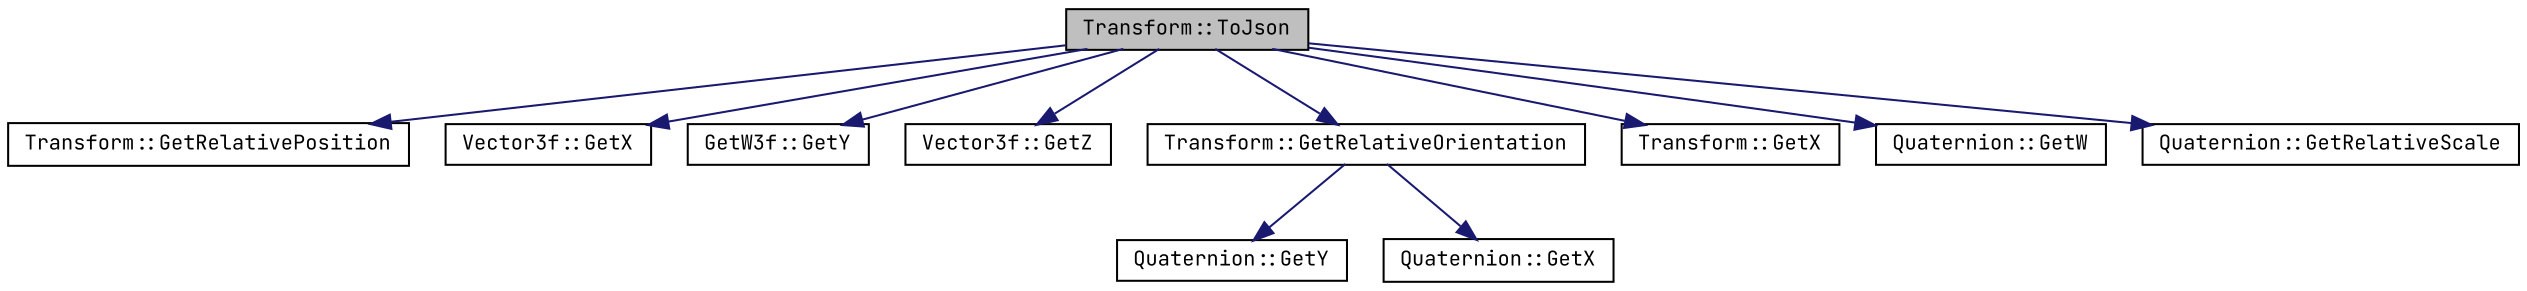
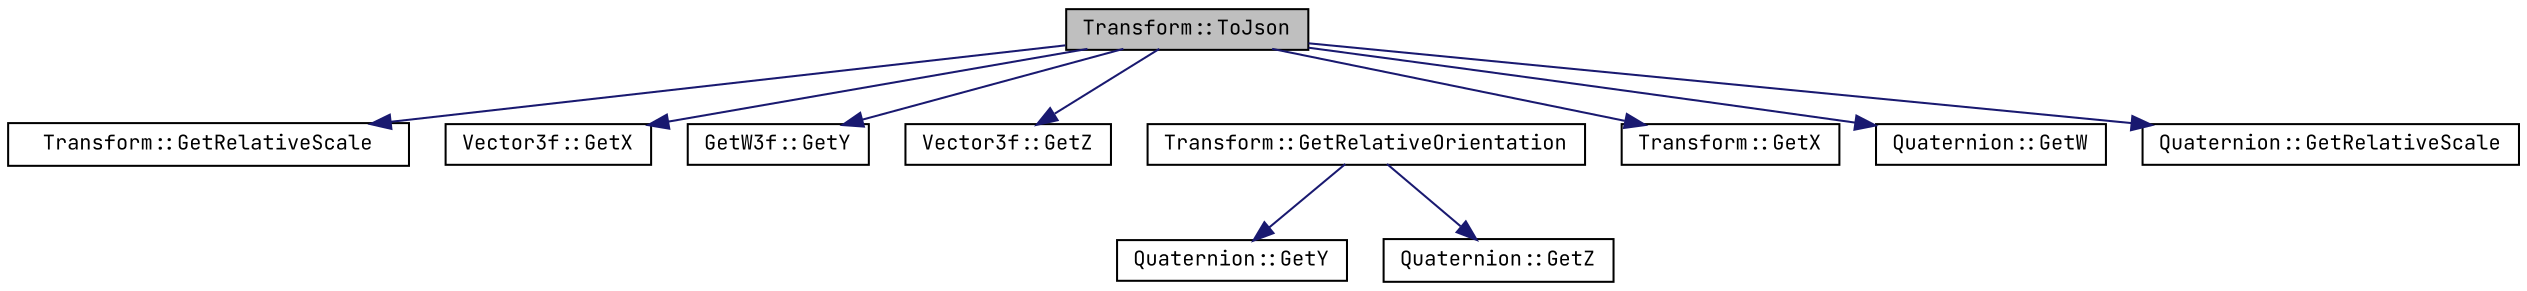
(1268, 81) -> none
(209, 144) -> (209, 144)
(1499, 260) -> (1499, 260)
